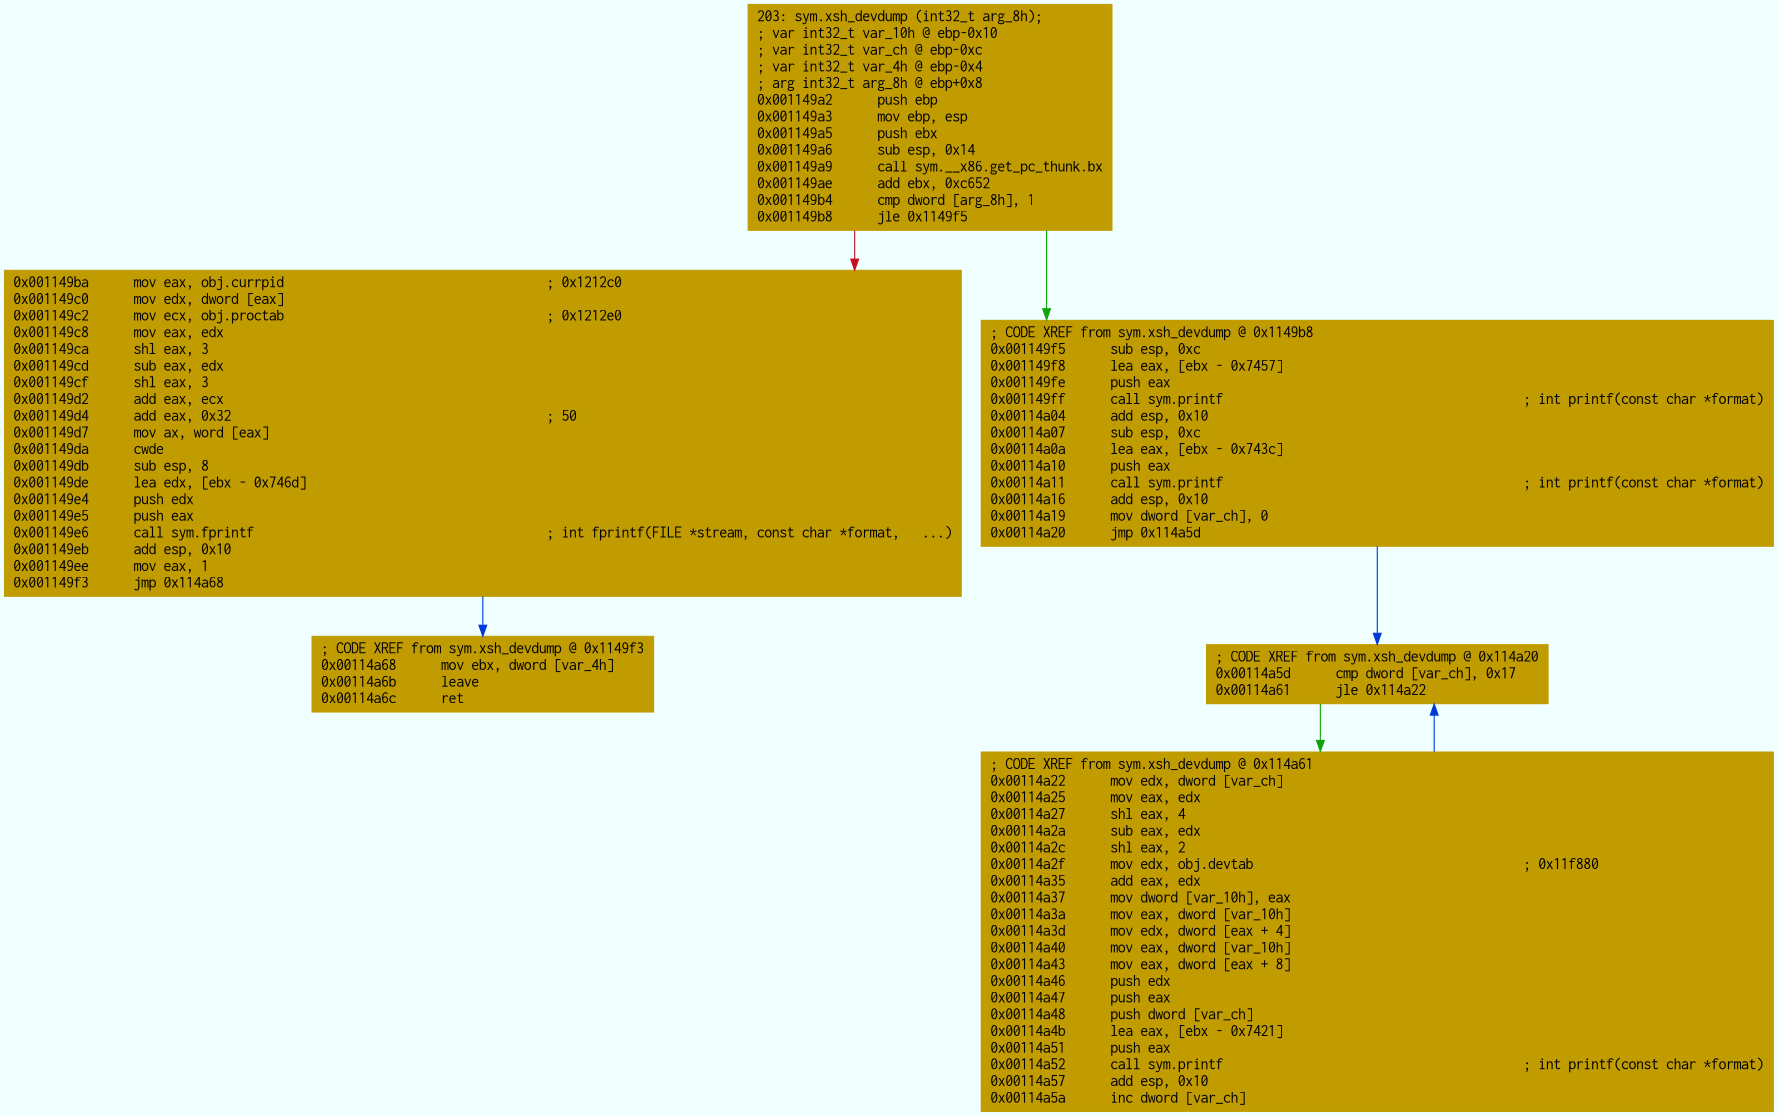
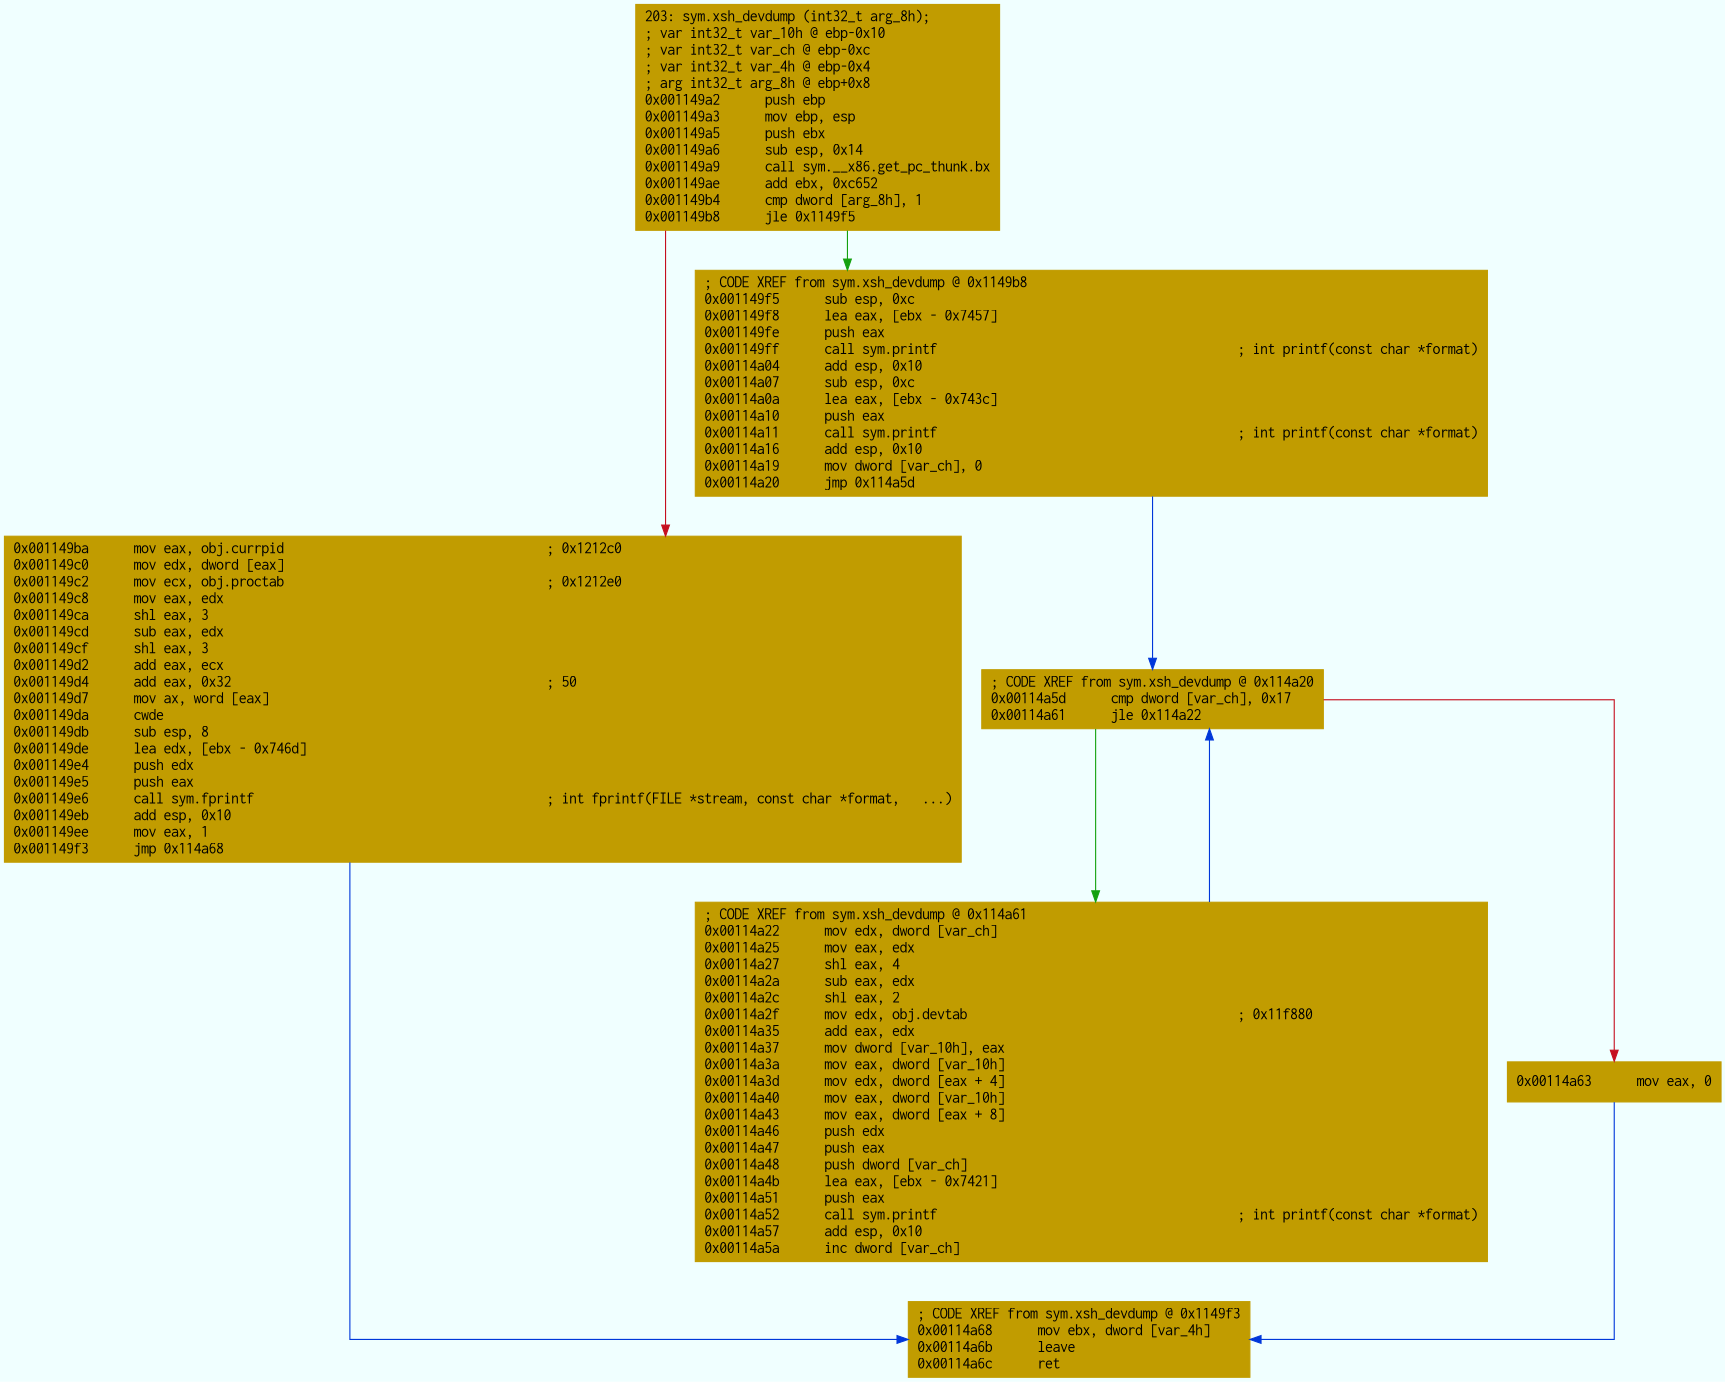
none -> (1614, 1082)
